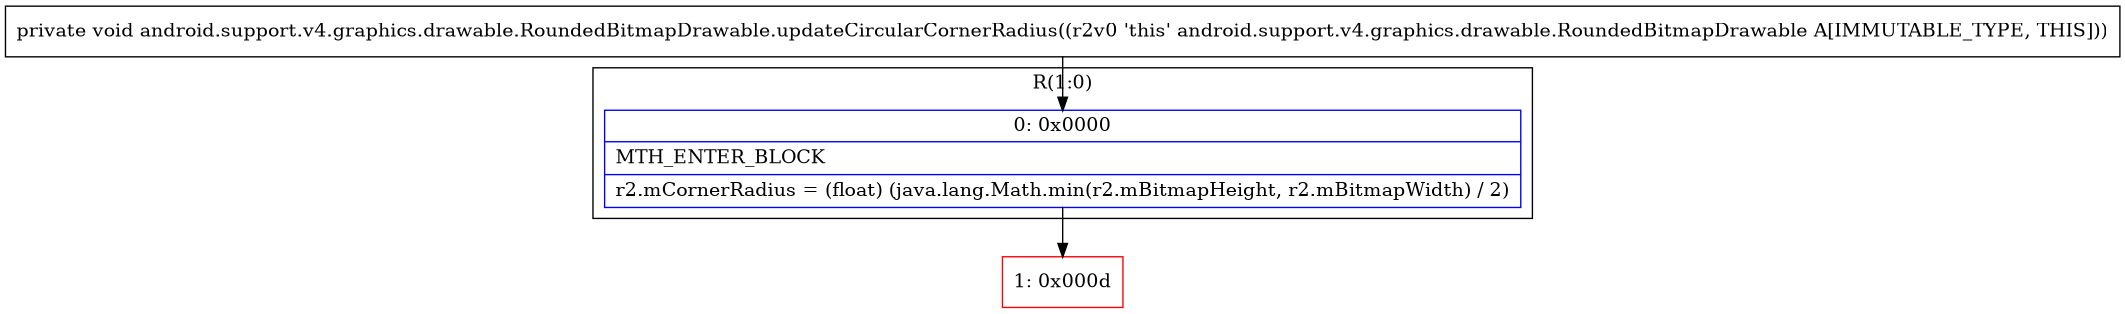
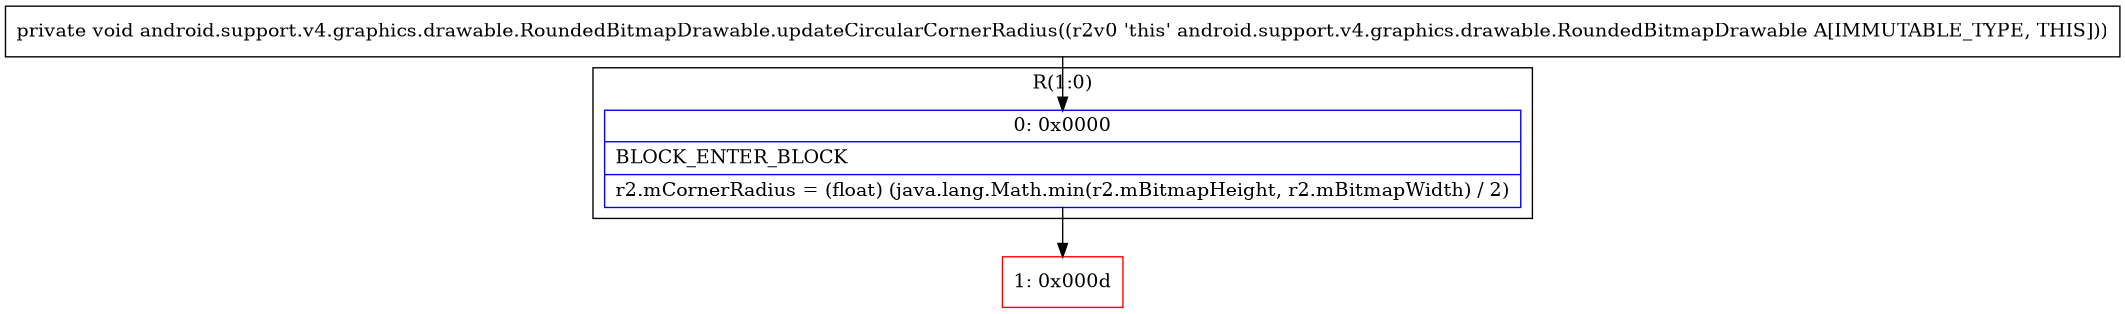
(721, 157) -> (732, 157)
